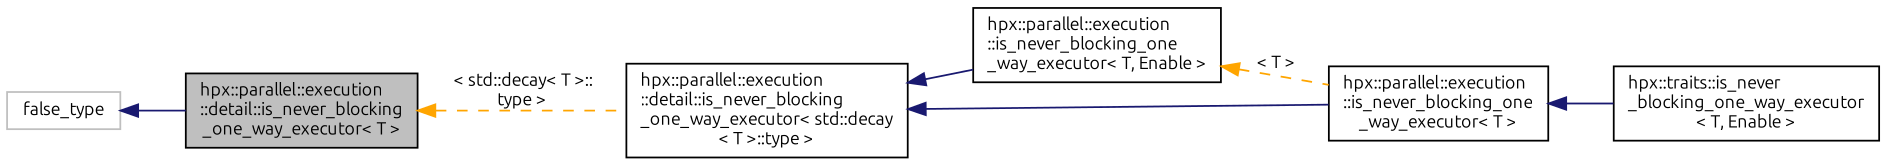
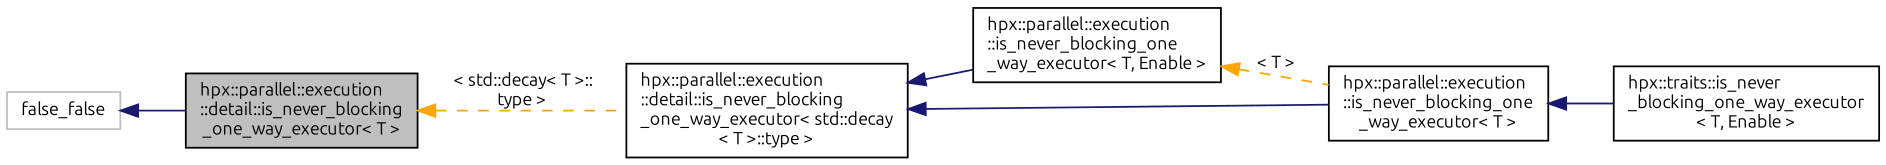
(64, 111) -> (64, 111)
